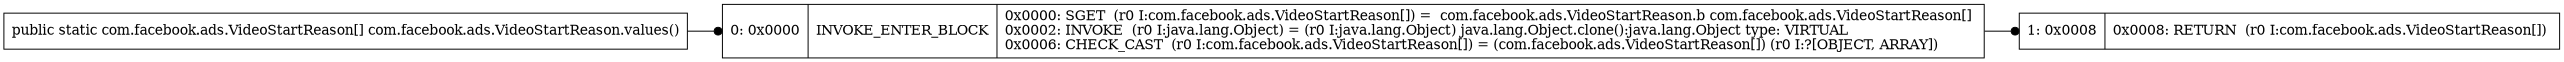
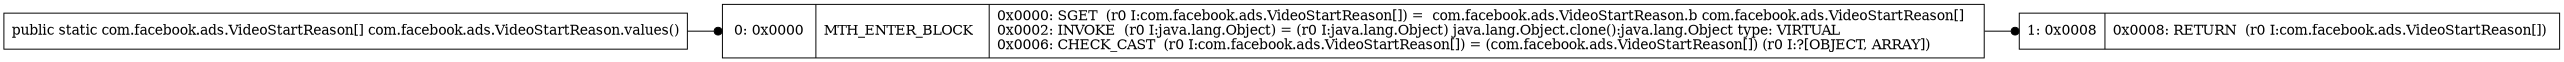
(903, 31) -> (899, 31)
